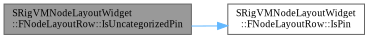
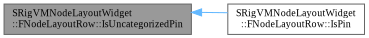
(204, 26) -> (215, 13)
